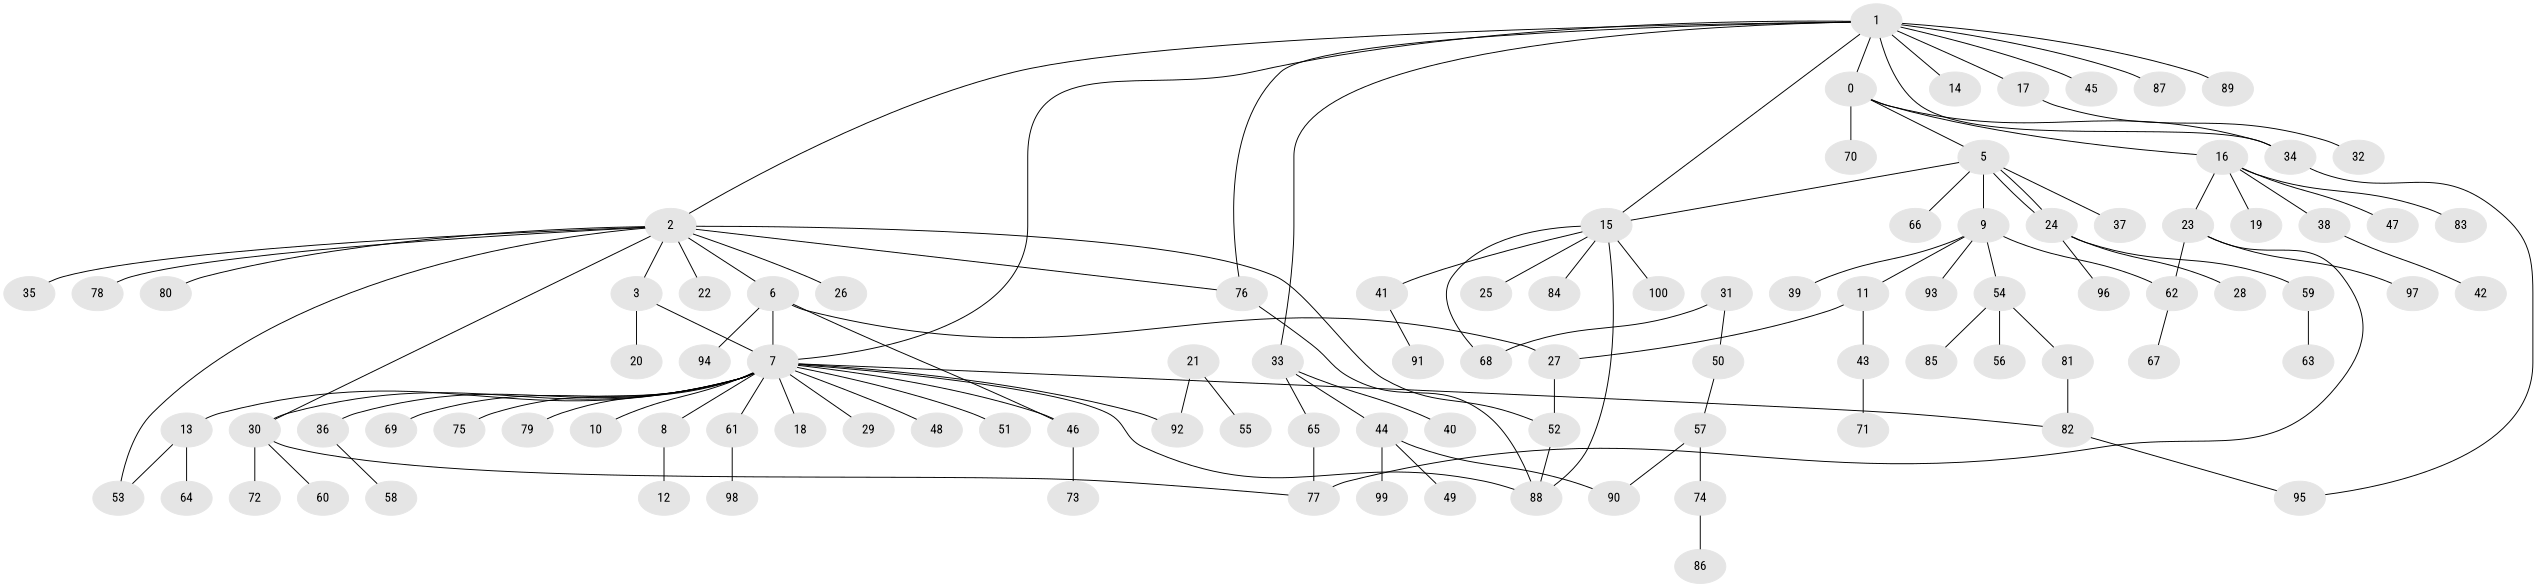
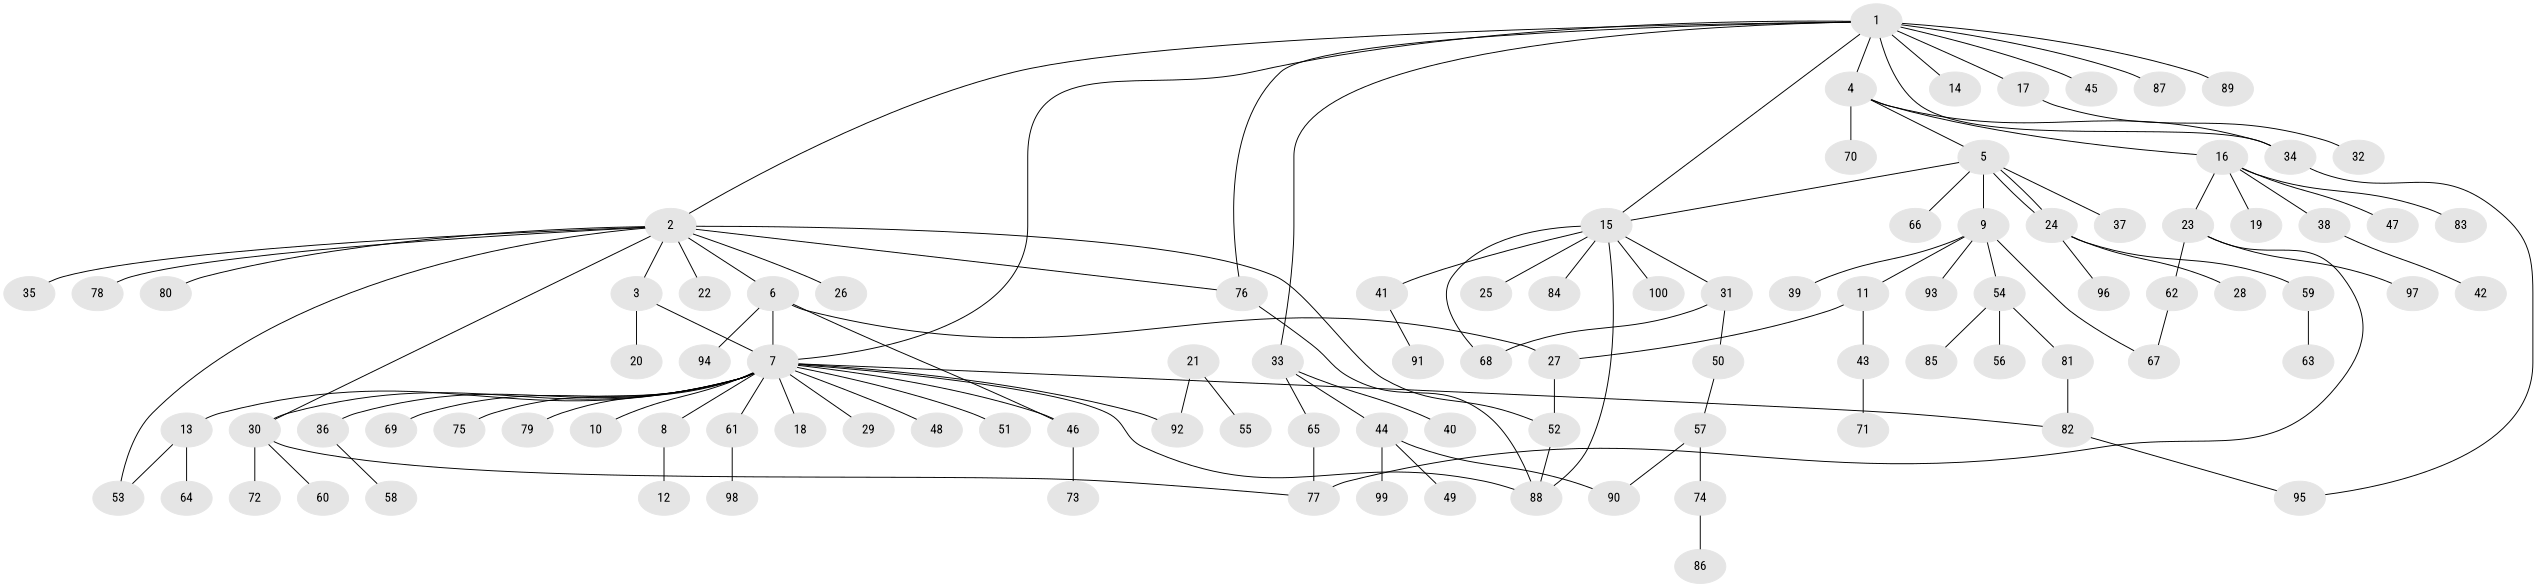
(1851, 89) -> (1851, 89)
(2066, 257) -> (2060, 302)
none -> (1666, 259)
